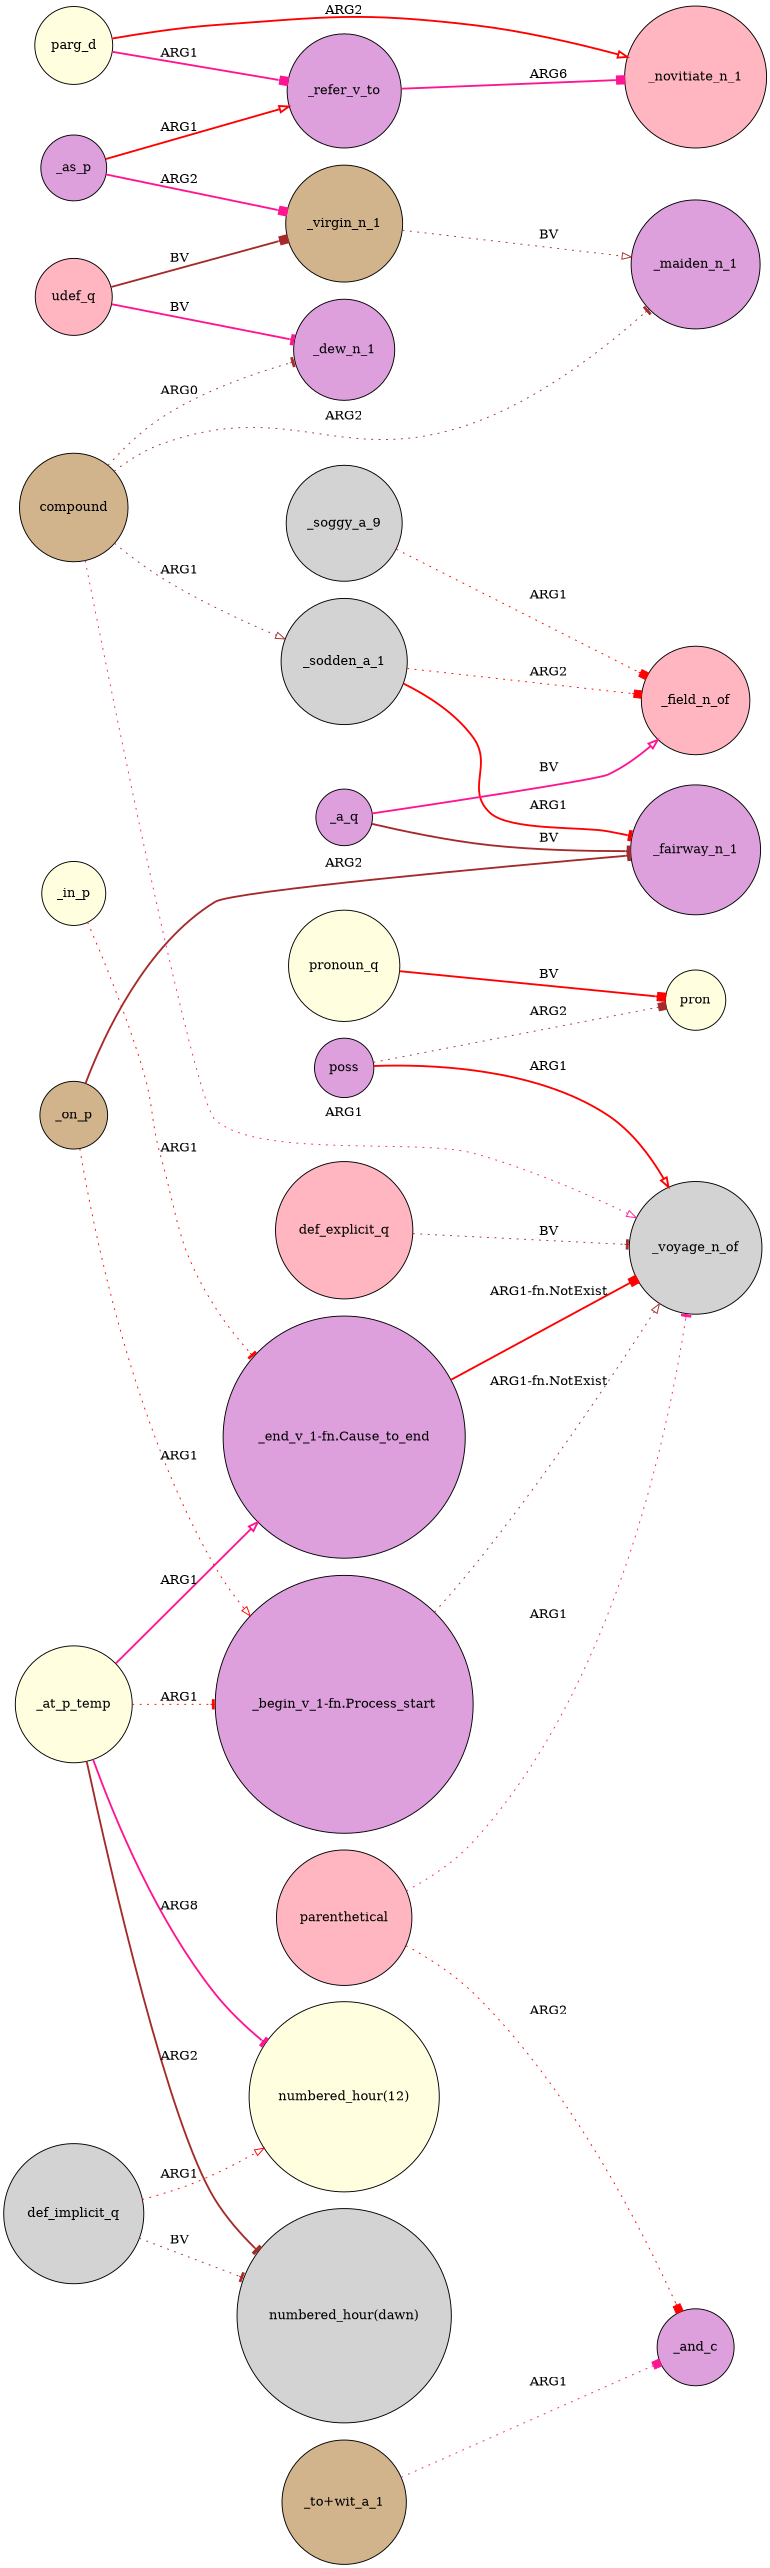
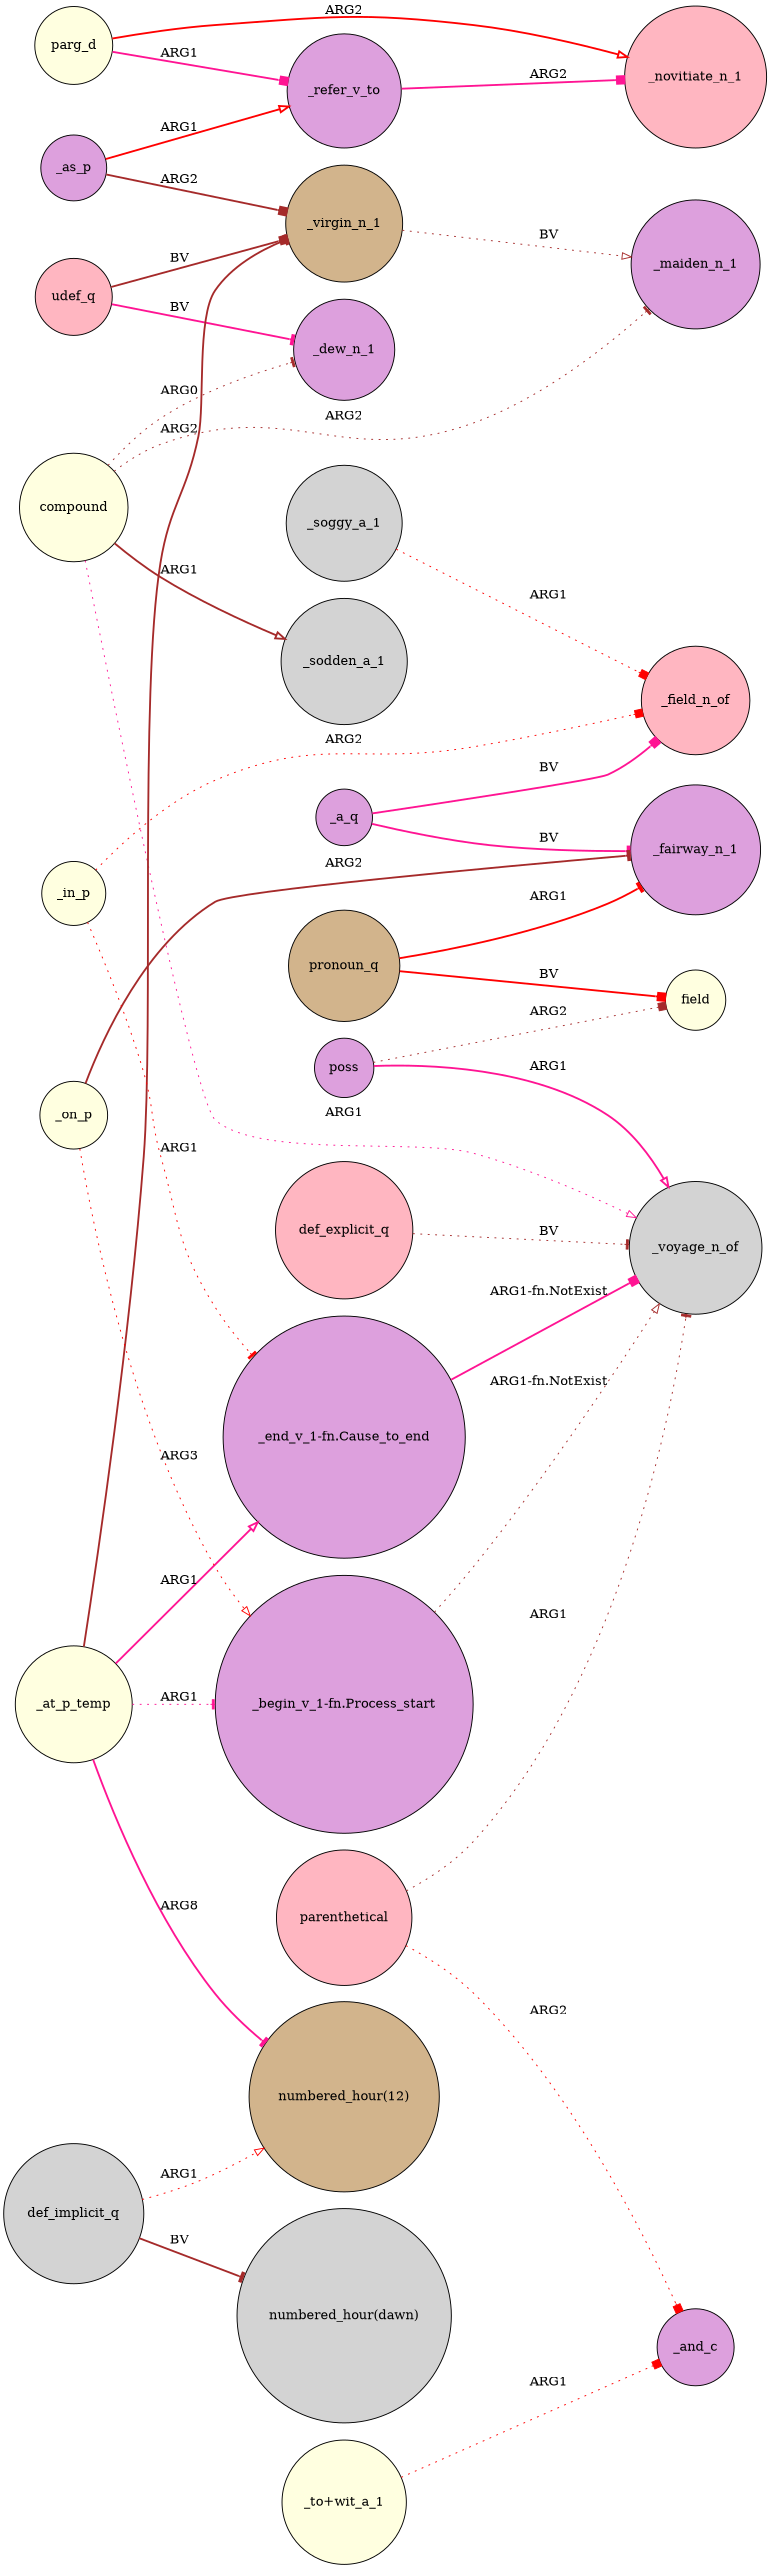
(549, 75) -> (549, 75)
(192, 192) -> (192, 192)
(74, 507) -> (74, 507)
(344, 523) -> (344, 523)
(192, 595) -> (192, 595)
(520, 681) -> (349, 754)
(516, 791) -> (516, 791)
(486, 808) -> (521, 932)
(498, 846) -> (498, 846)
(344, 966) -> (344, 966)
(696, 1000) -> (696, 1000)
(536, 1084) -> (536, 1084)
(74, 1115) -> (74, 1115)
(540, 1332) -> (540, 1332)
(179, 1456) -> (179, 1456)
(600, 1634) -> (600, 1634)
(171, 1704) -> (171, 1704)
(148, 2014) -> (148, 924)
(344, 2097) -> (344, 2097)
(189, 2257) -> (189, 2257)
(526, 2422) -> (526, 2422)
(344, 2502) -> (344, 2502)
